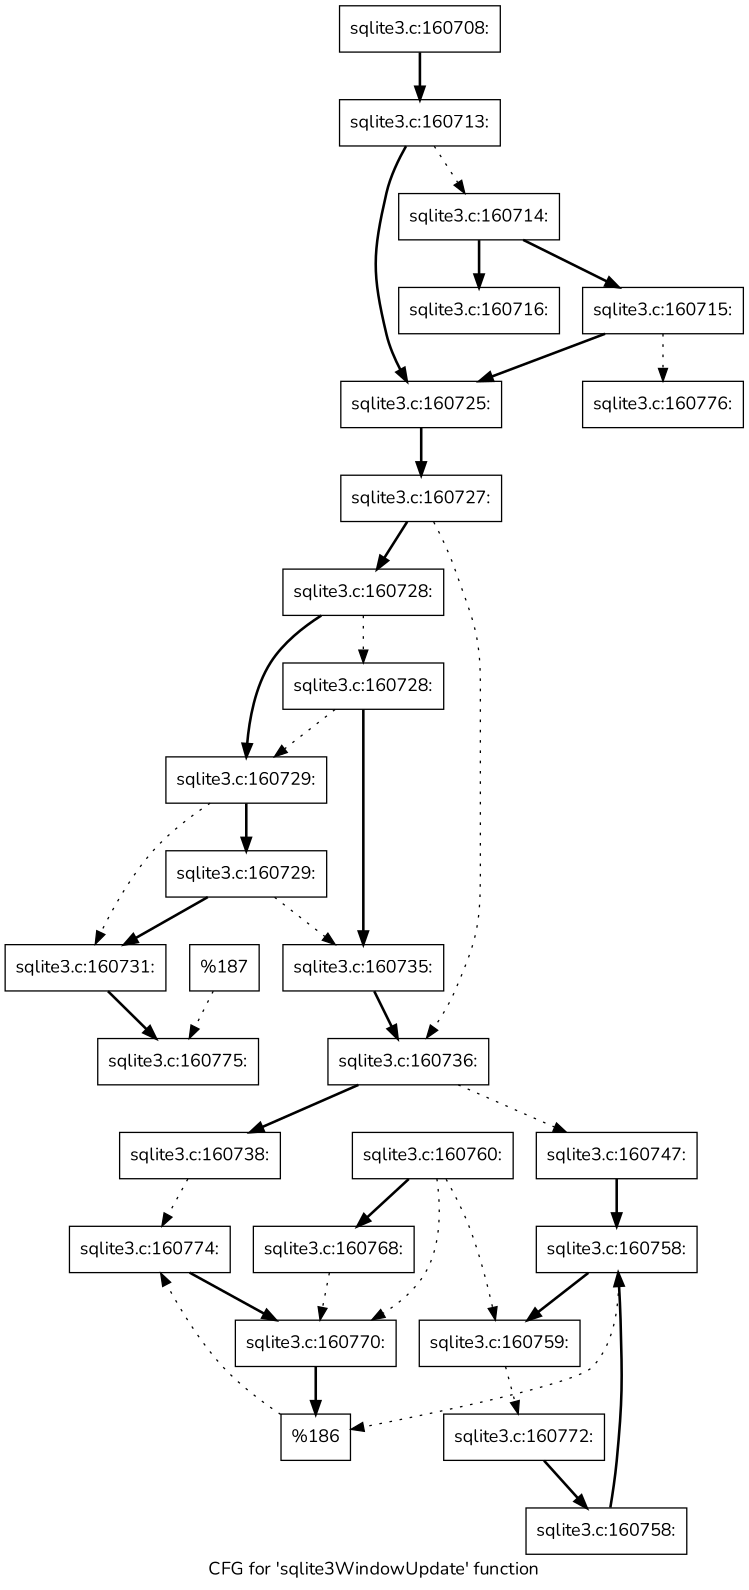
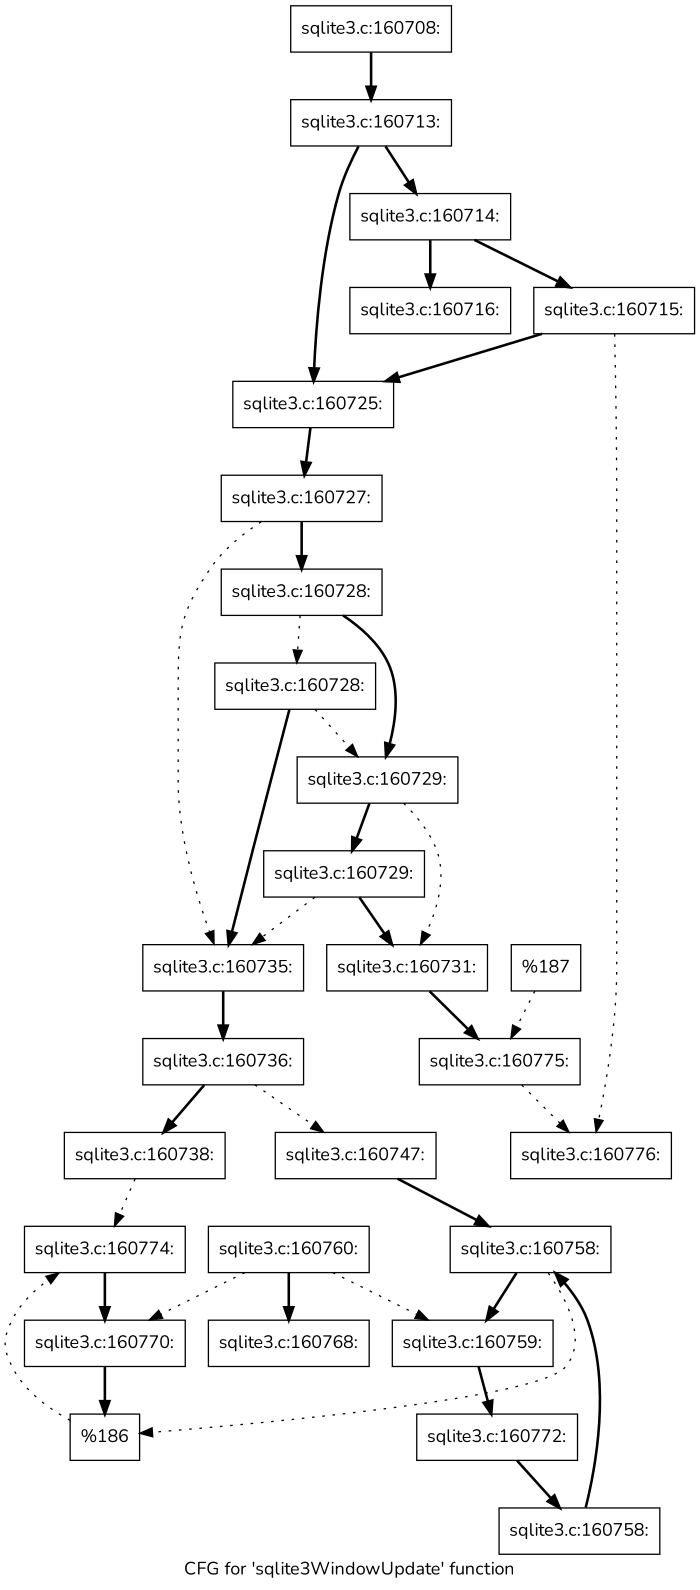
(446, 164) -> (397, 164)
(480, 775) -> (178, 714)
none -> (541, 1104)
(326, 1290) -> none
(510, 1384) -> (483, 1384)
